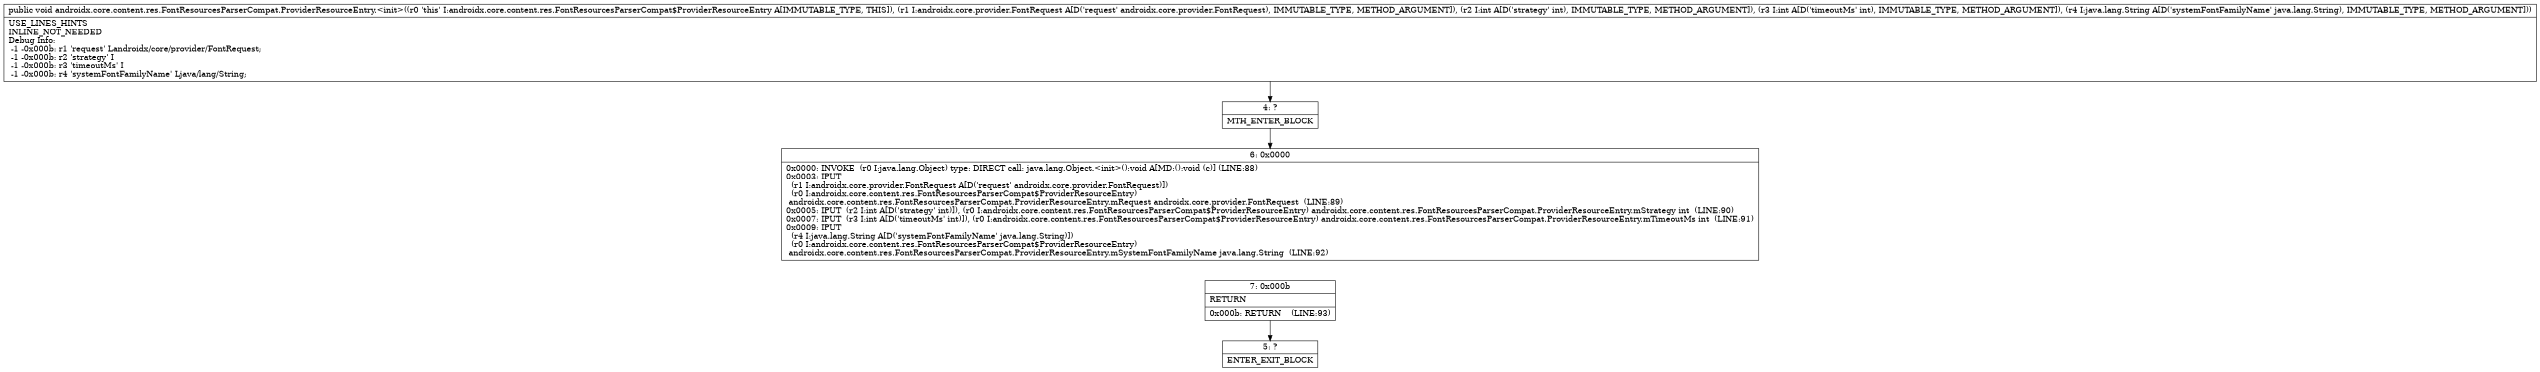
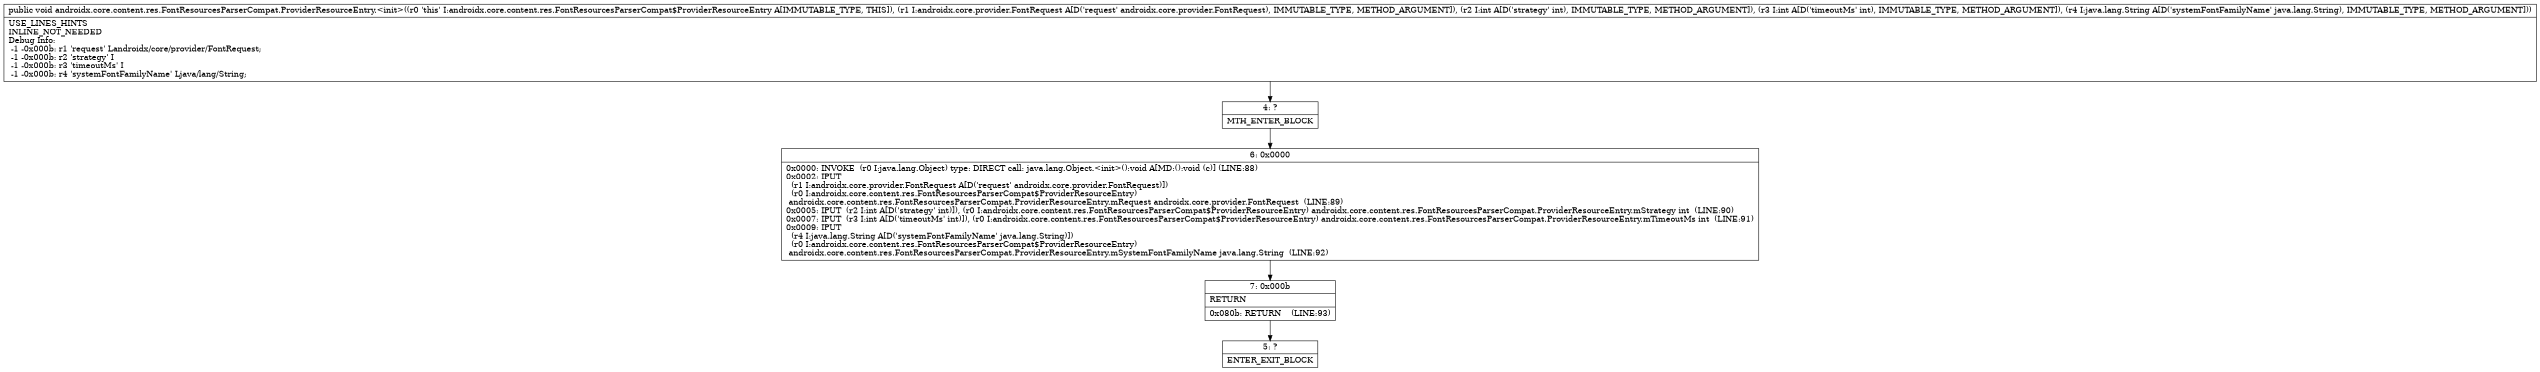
(816, 177) -> (816, 177)
none -> (1270, 267)
(1270, 314) -> (1270, 314)
